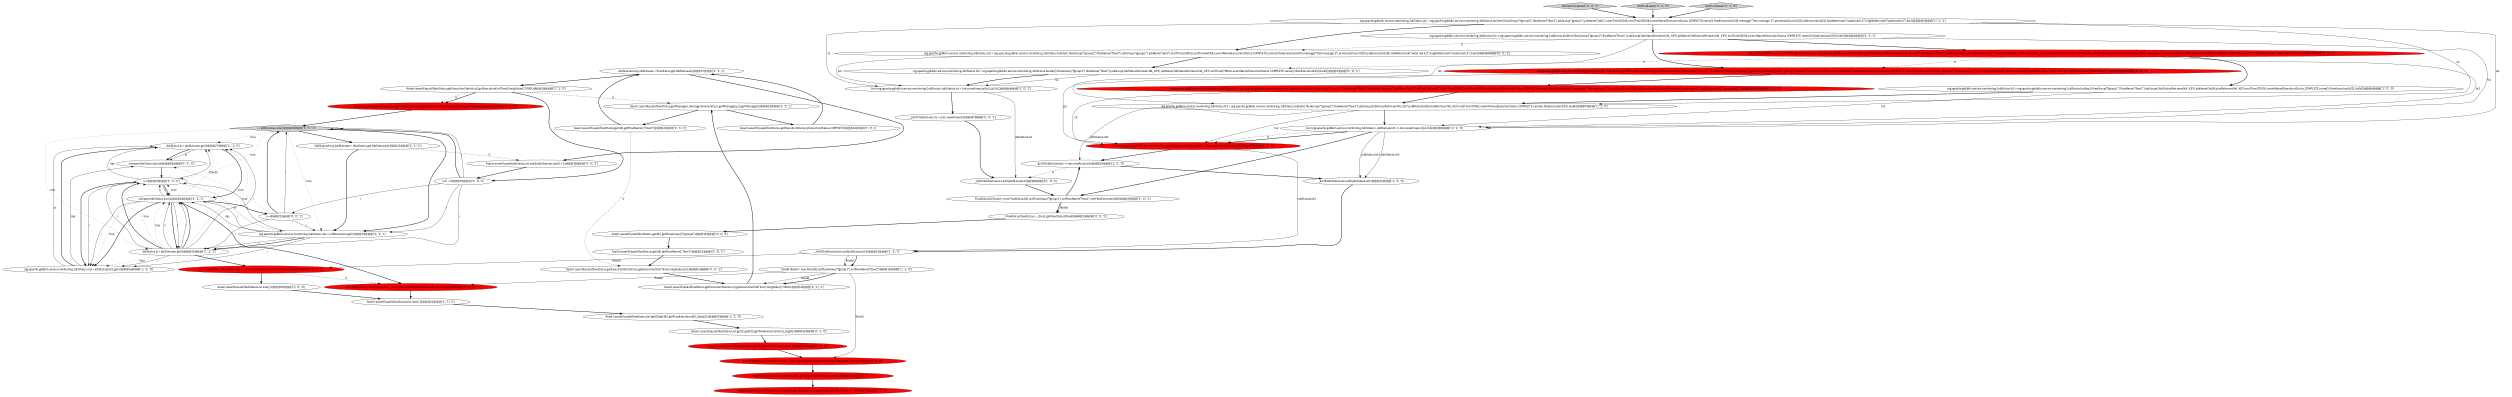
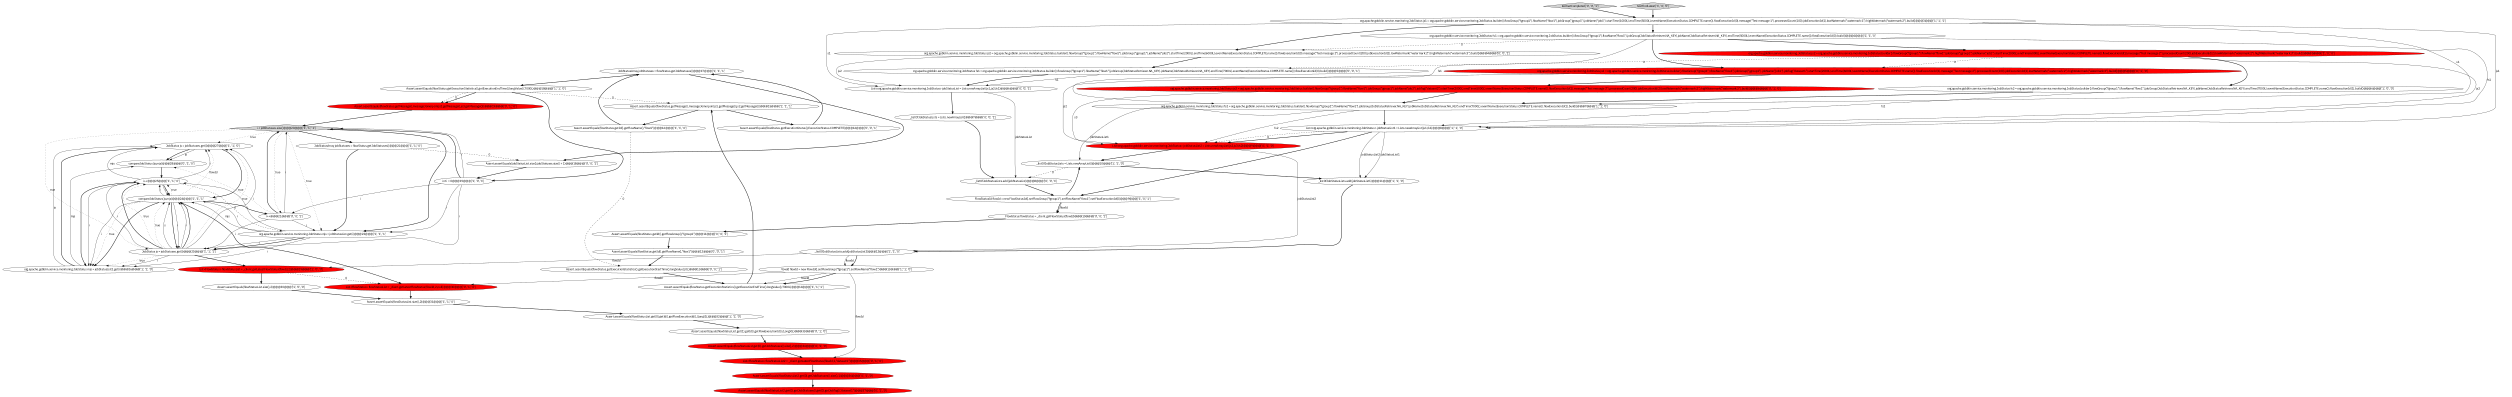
(1721, 6) -> none
(233, 164) -> (275, 171)
